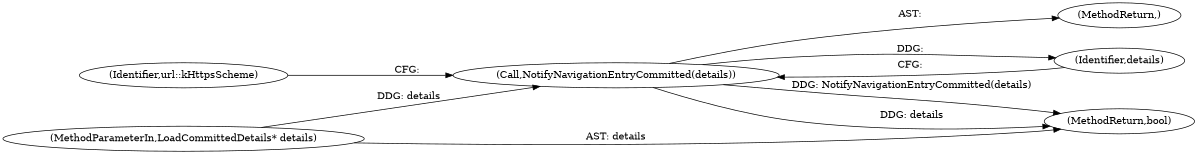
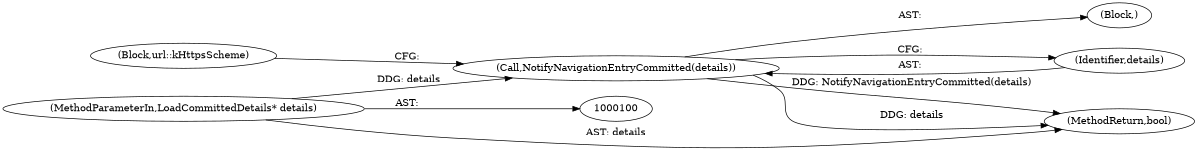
(1119, 15) -> (1119, 15)
(912, 49) -> (912, 50)
(912, 65) -> (912, 65)
(184, 75) -> (184, 56)
none -> (616, 109)
